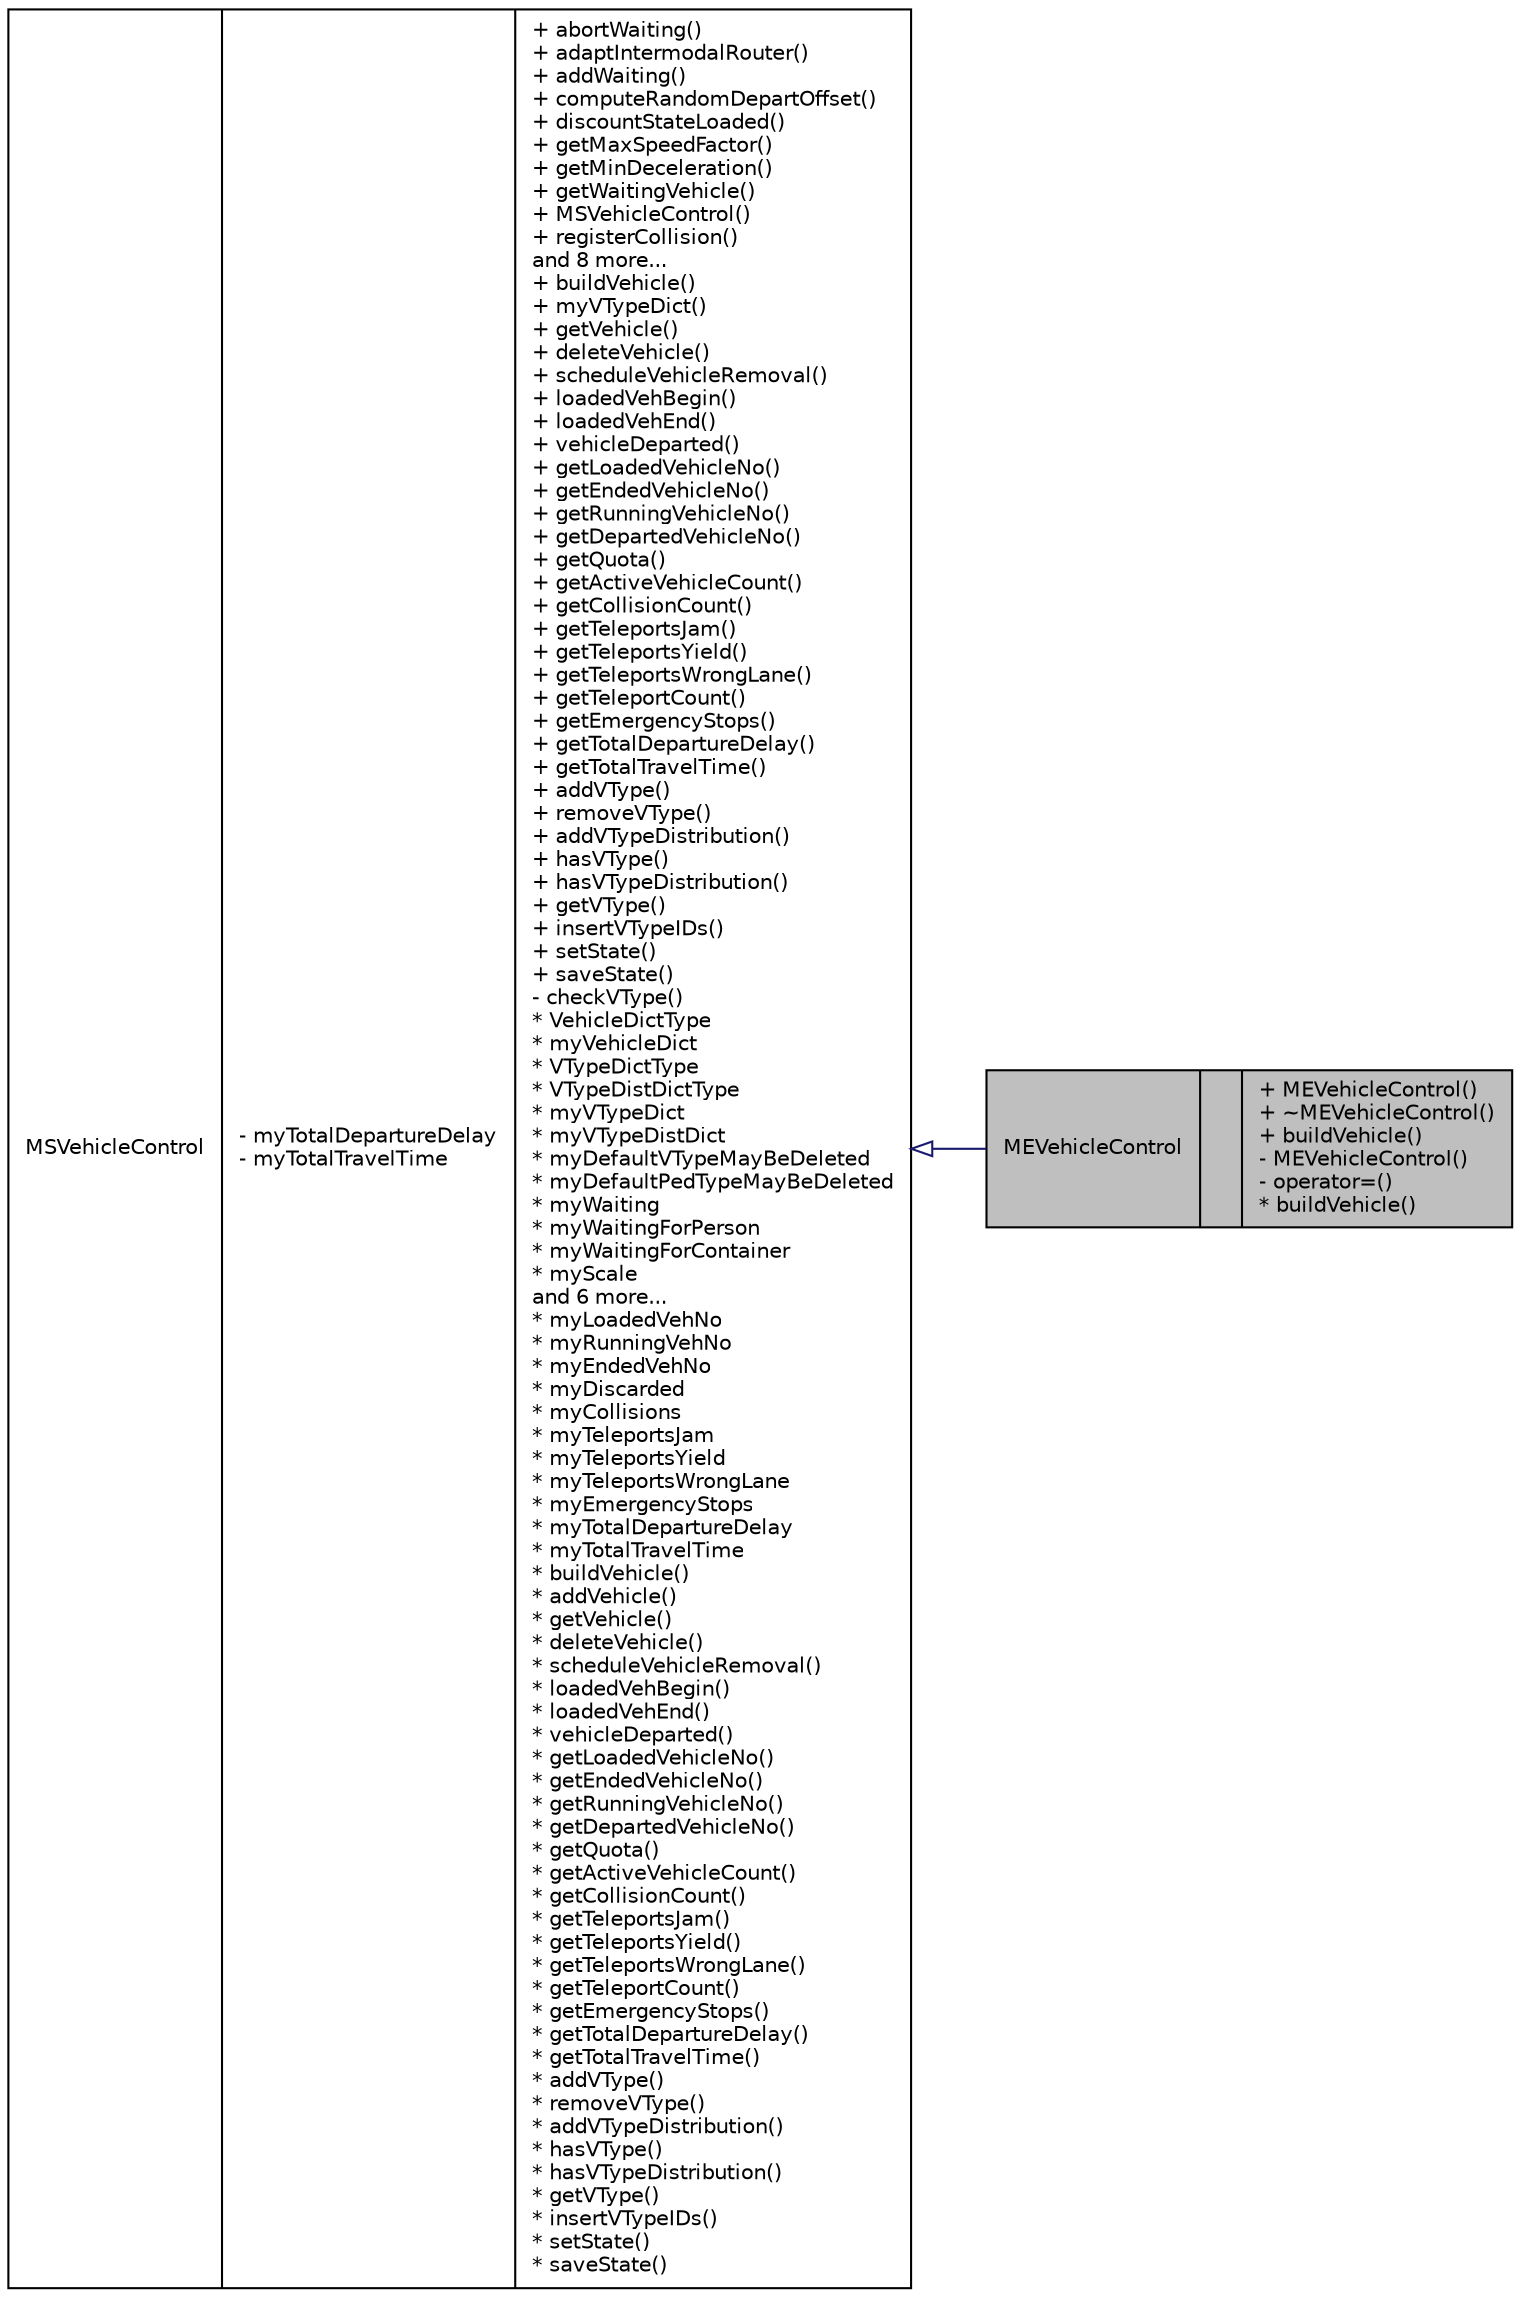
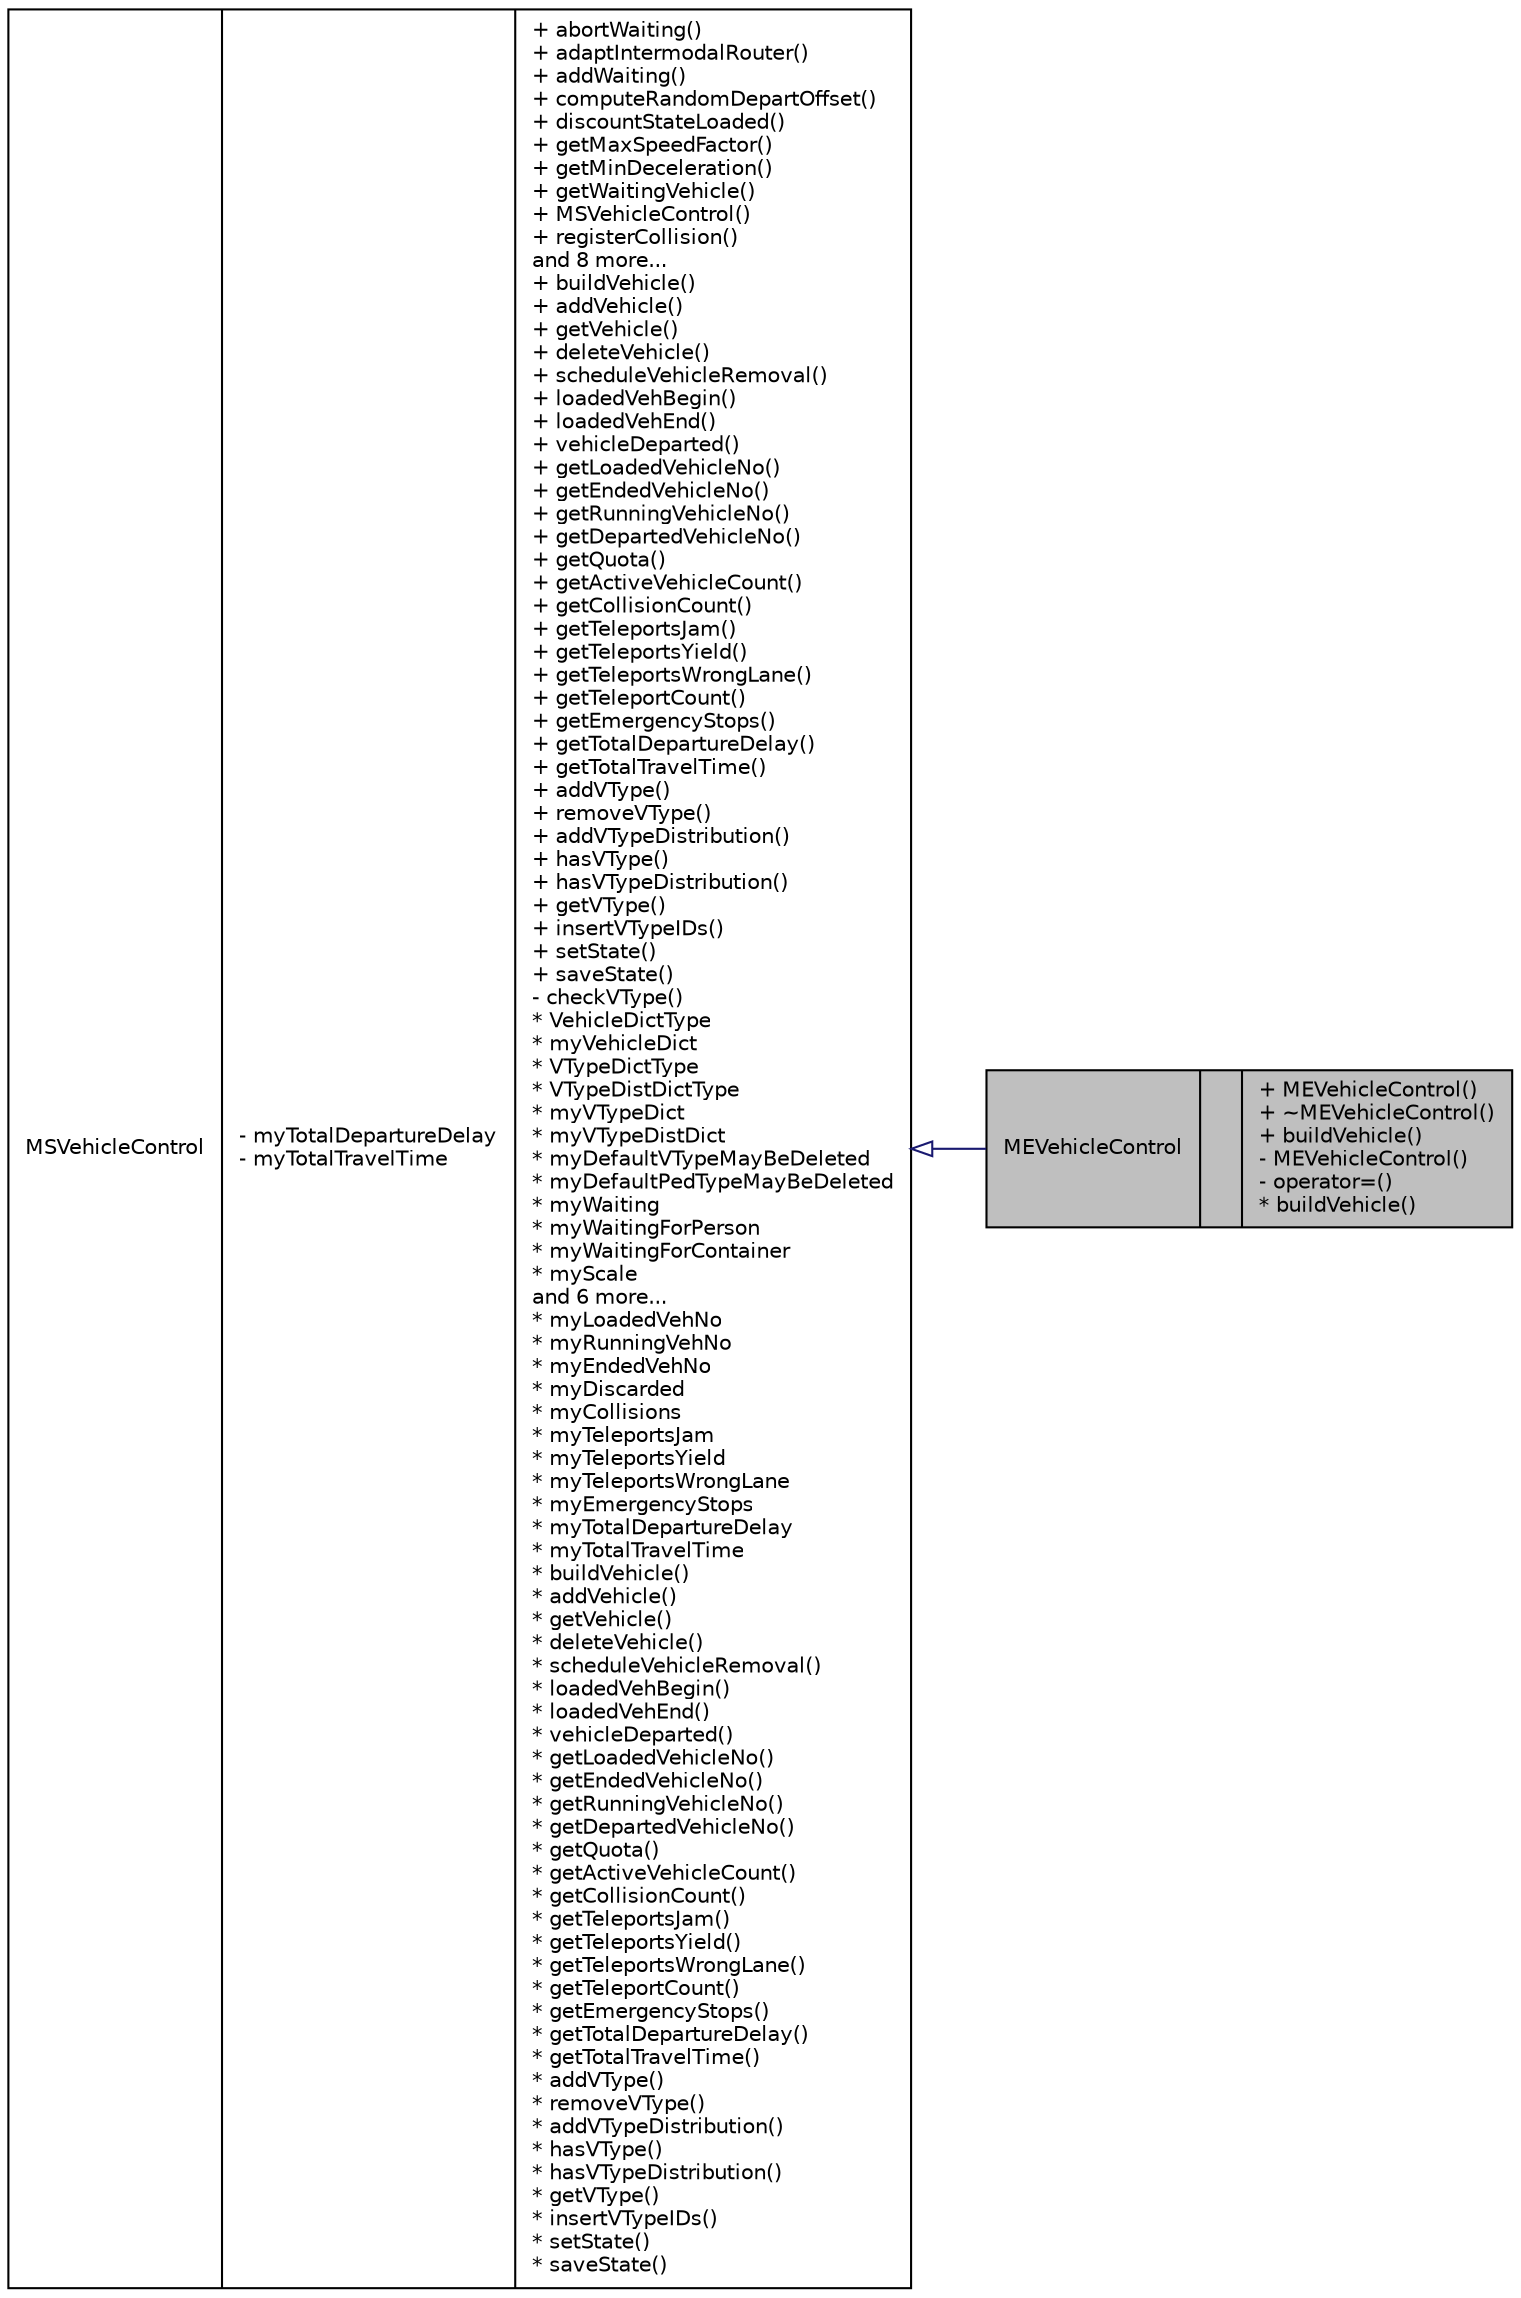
(620, 307) -> (608, 307)
